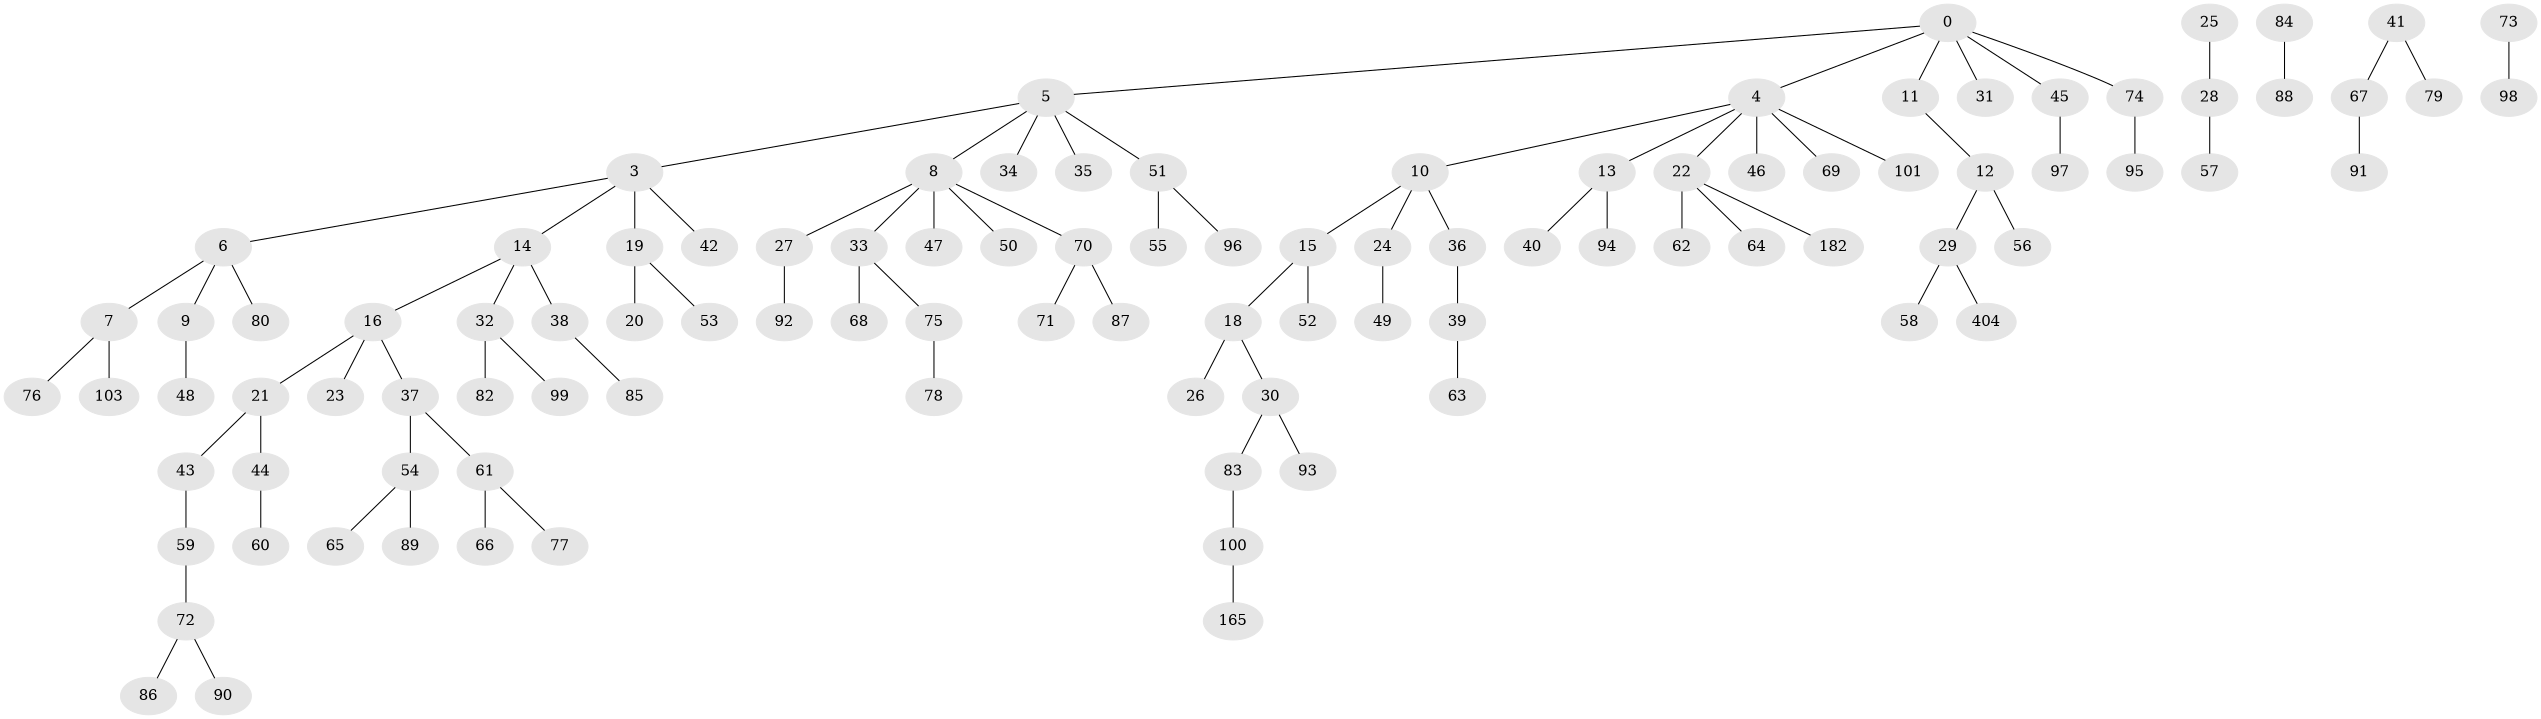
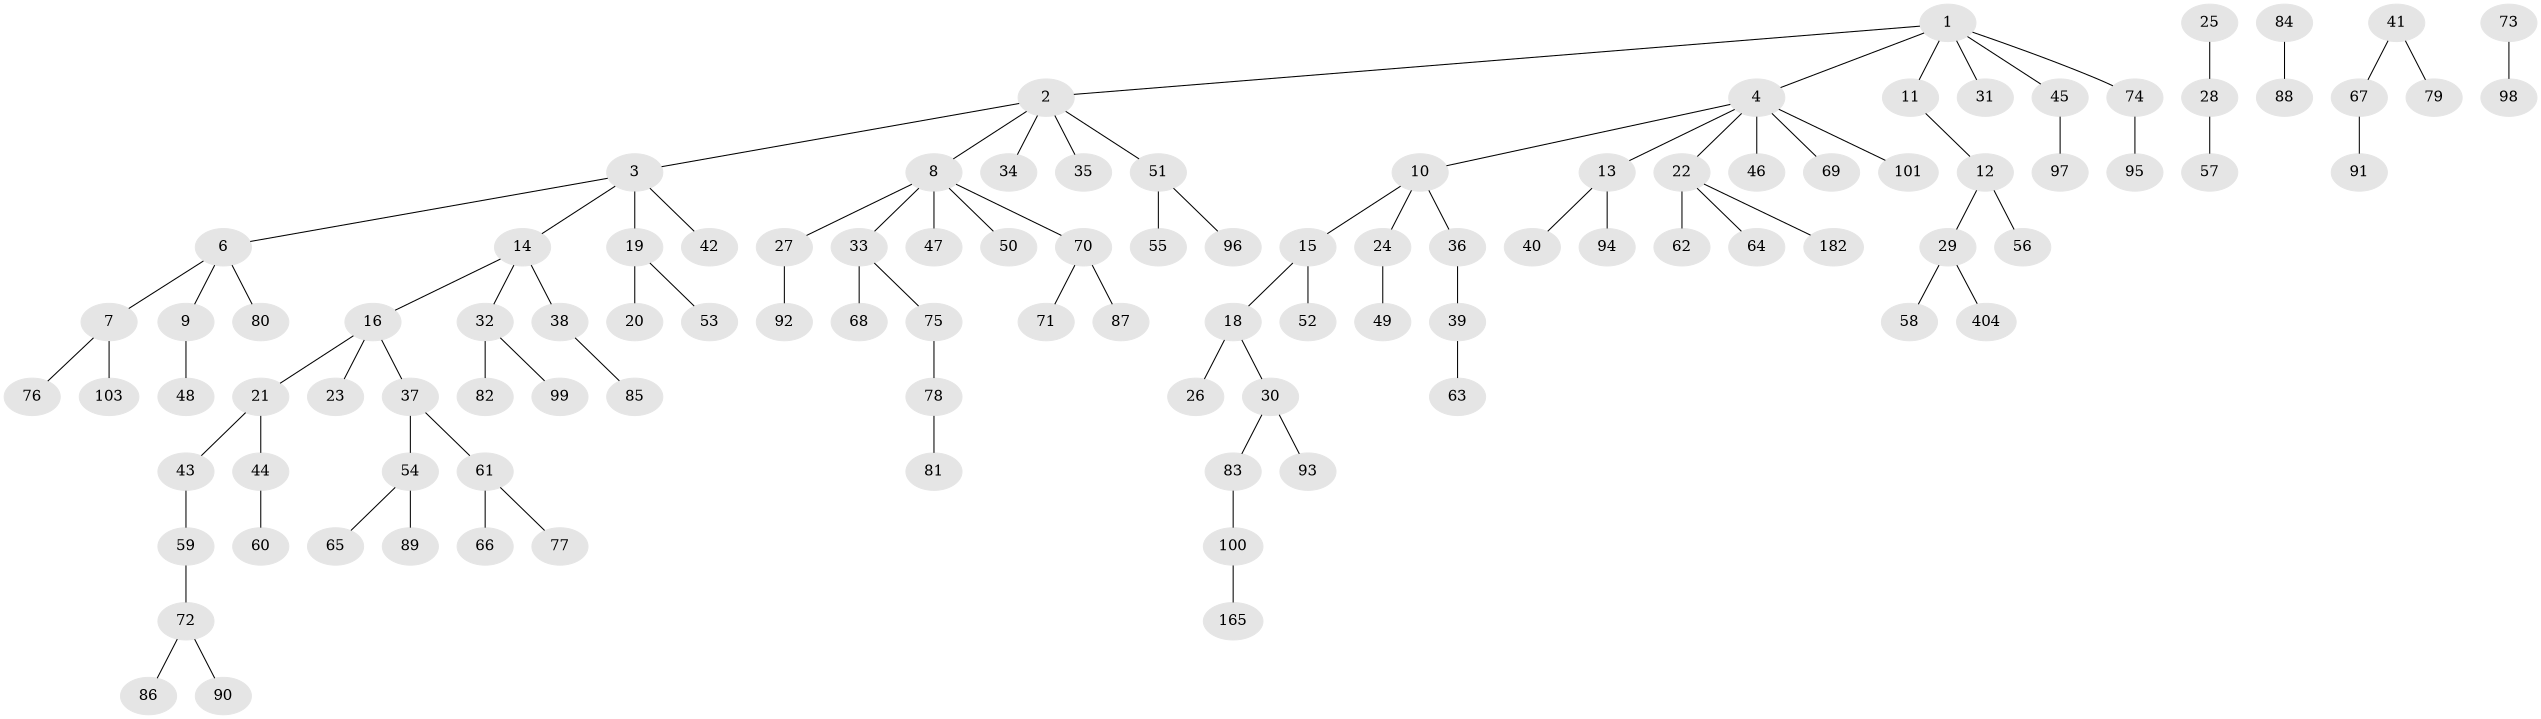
(1948, 23) -> (1948, 23)
(1046, 98) -> (1046, 98)
none -> (934, 472)
